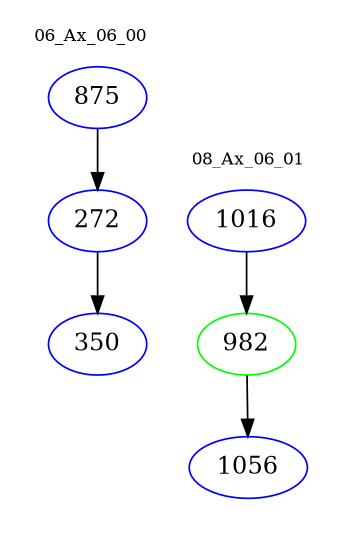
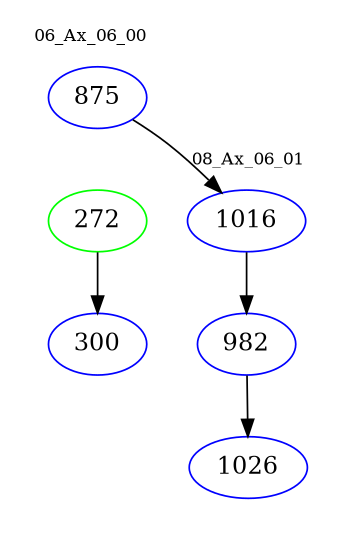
(98, 151) -> (186, 159)
(98, 221) -> (98, 221)
(98, 344) -> (98, 344)
(247, 344) -> (247, 344)
(248, 468) -> (248, 468)
